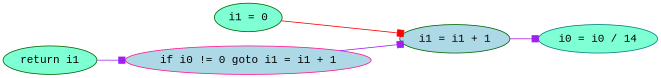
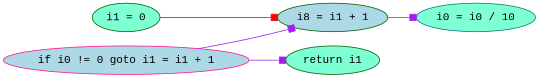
(455, 39) -> (333, 17)
(598, 39) -> (476, 17)
(107, 60) -> (264, 60)
